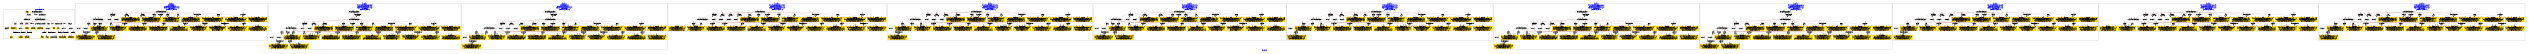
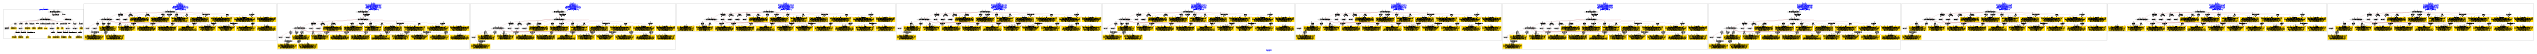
(27, 15) -> (76, 23)
none -> (28, 28)
(40, 28) -> (46, 28)
(54, 37) -> (56, 37)
(63, 37) -> (64, 37)
